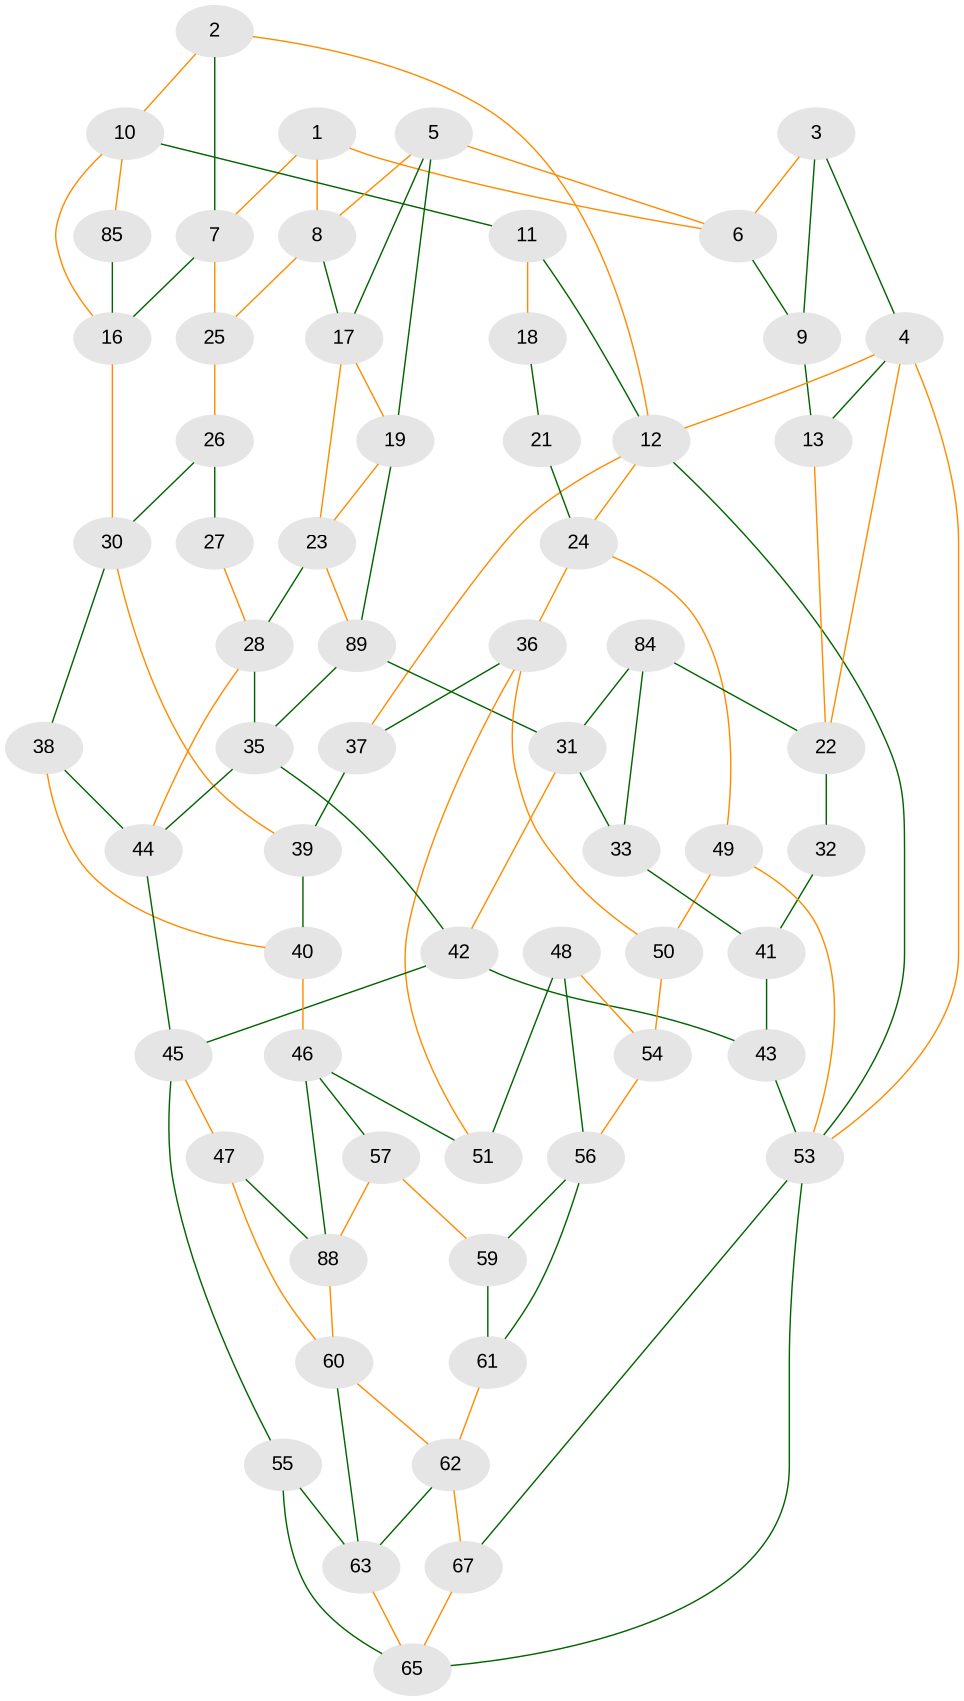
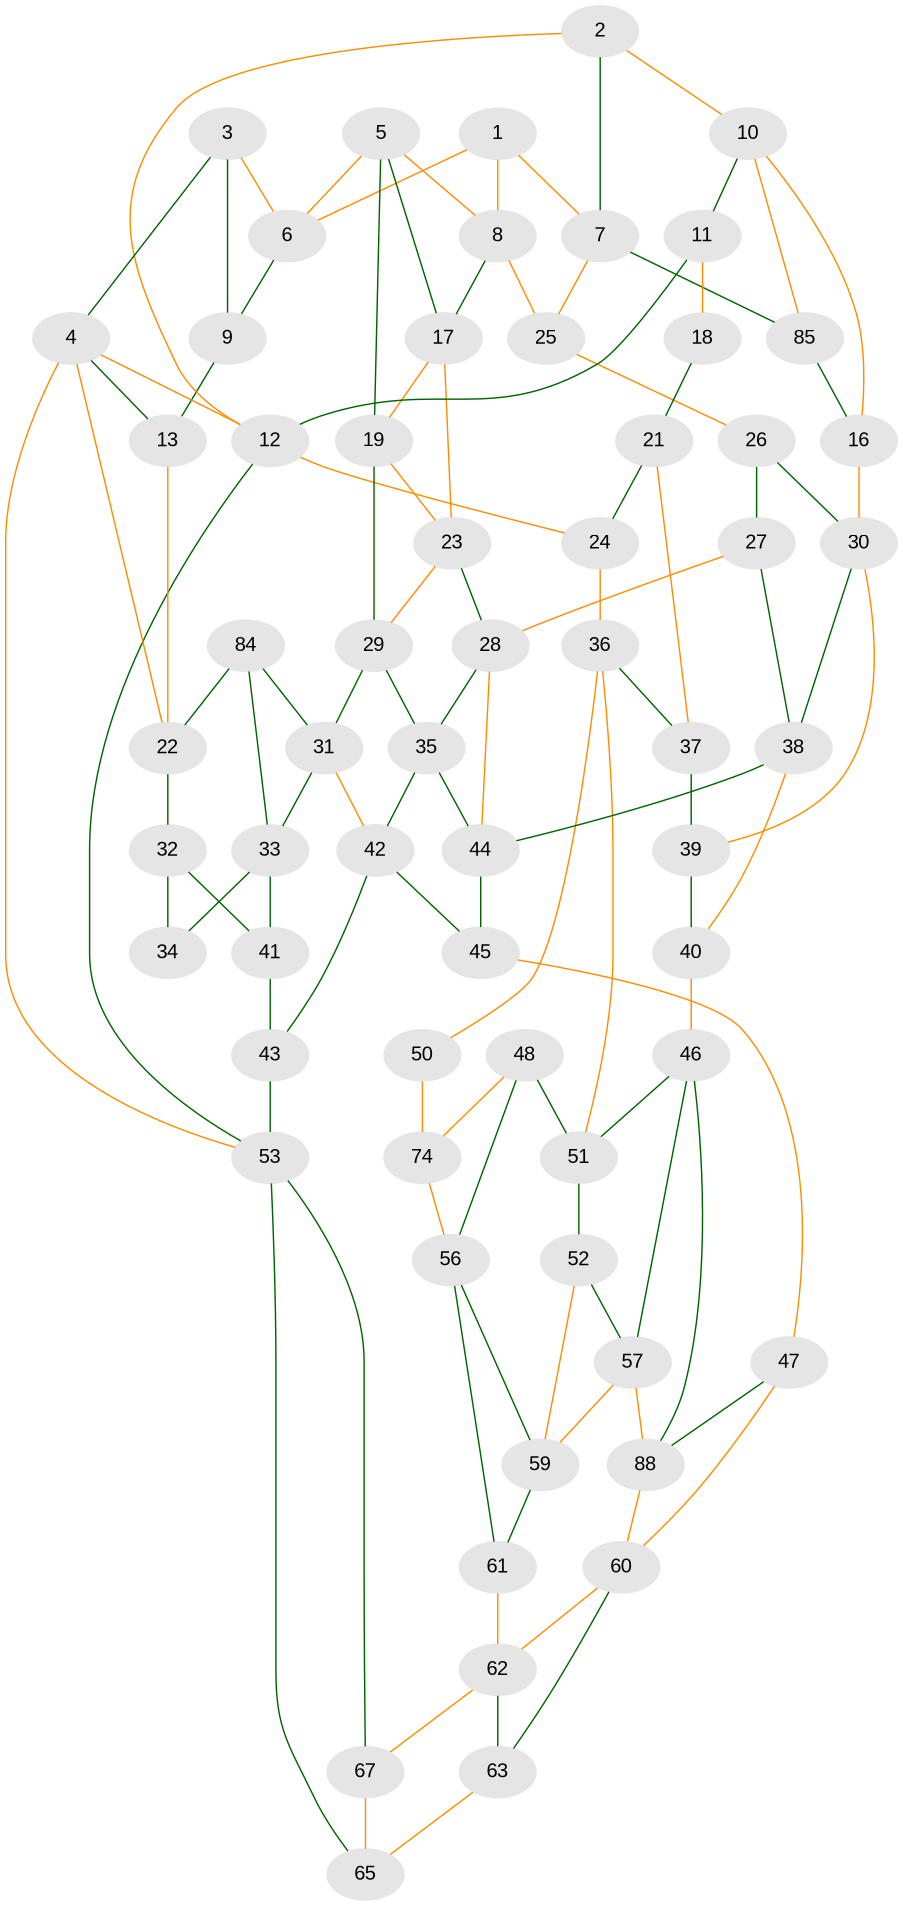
(164, 287) -> (692, 282)
(480, 574) -> (673, 594)
(357, 646) -> (374, 646)
none -> (775, 646)
(724, 850) -> none
none -> (168, 953)
(653, 1055) -> (422, 1158)
none -> (579, 1260)
(283, 1465) -> none
